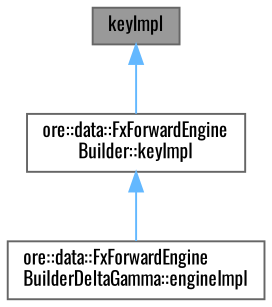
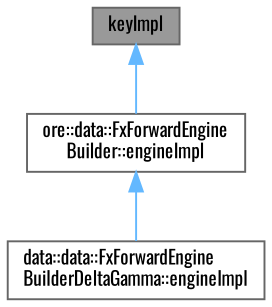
(136, 143) -> (136, 143)
(136, 270) -> (136, 270)
